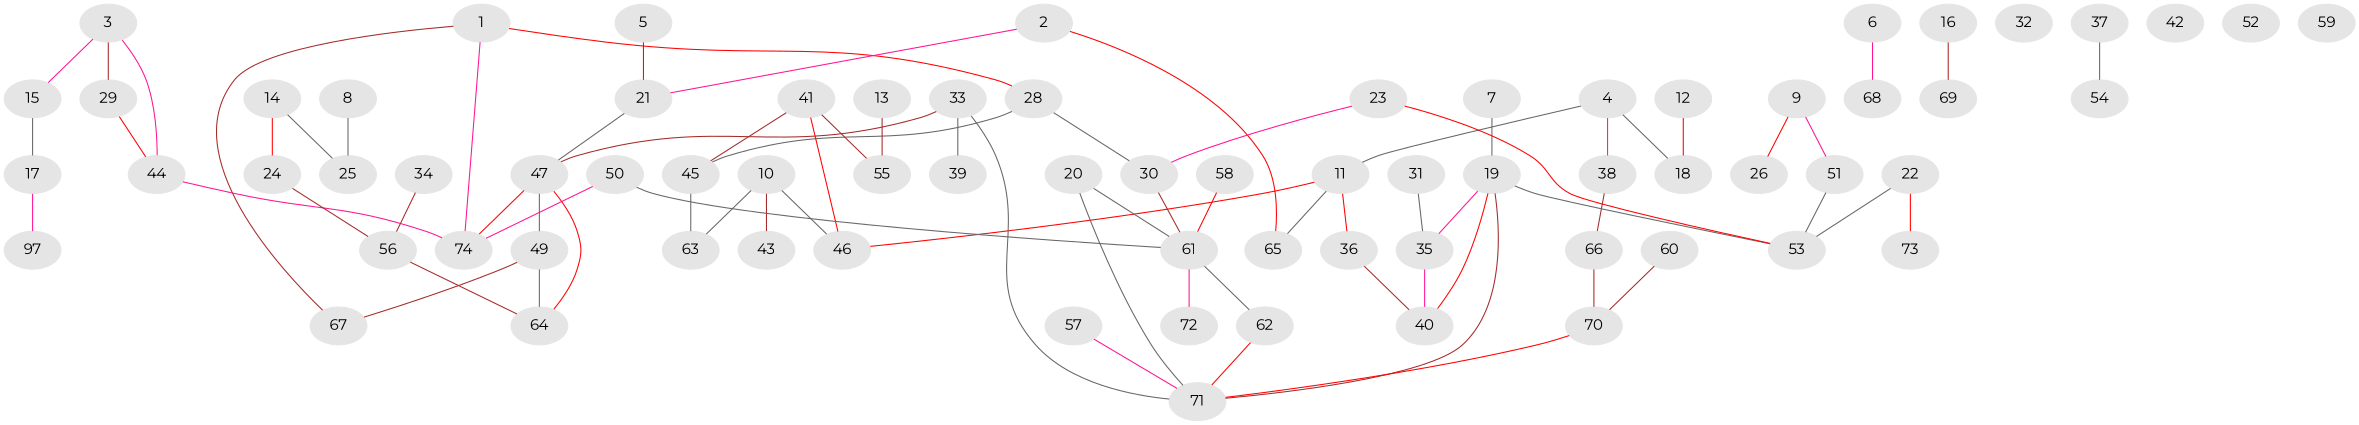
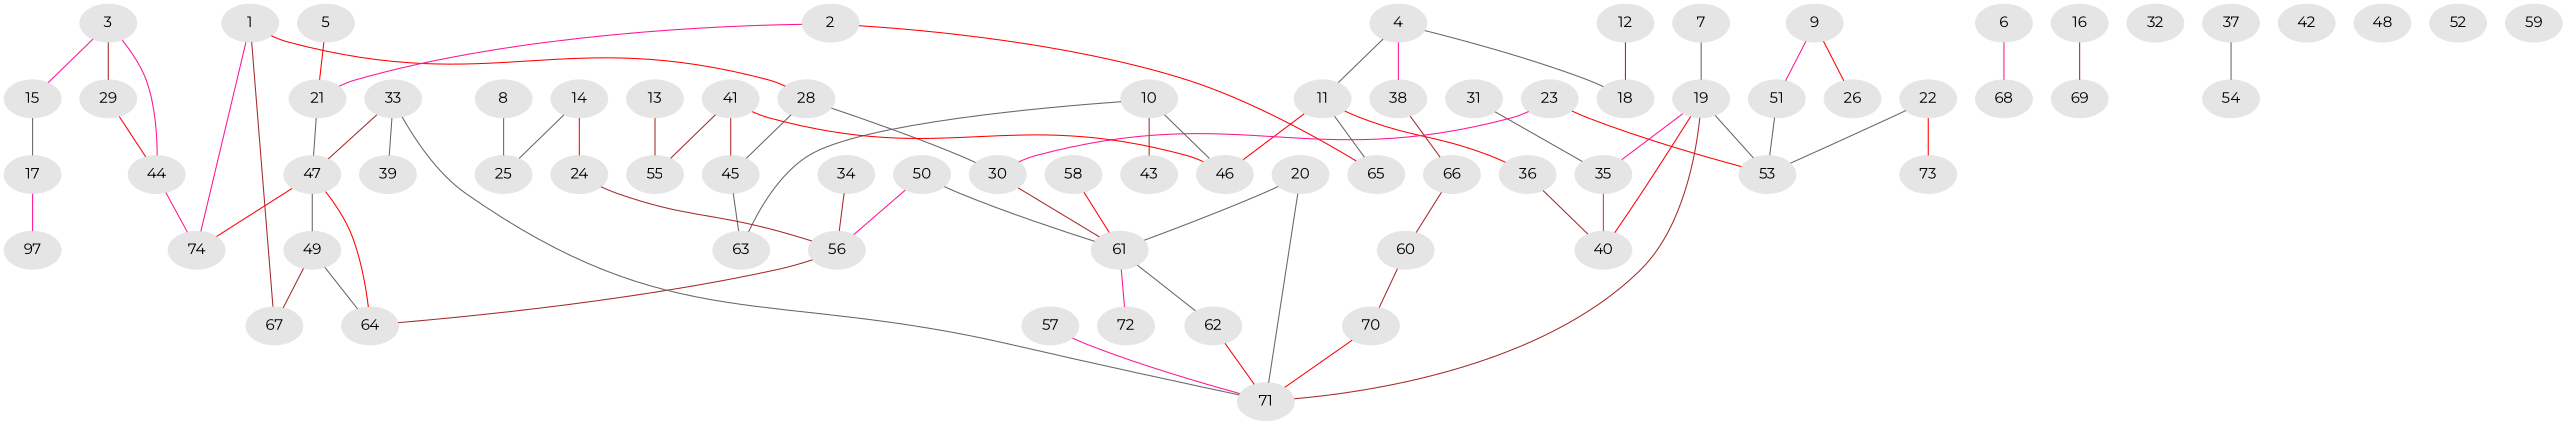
none -> (2382, 23)
(547, 208) -> (879, 212)
(1594, 288) -> (1429, 212)
